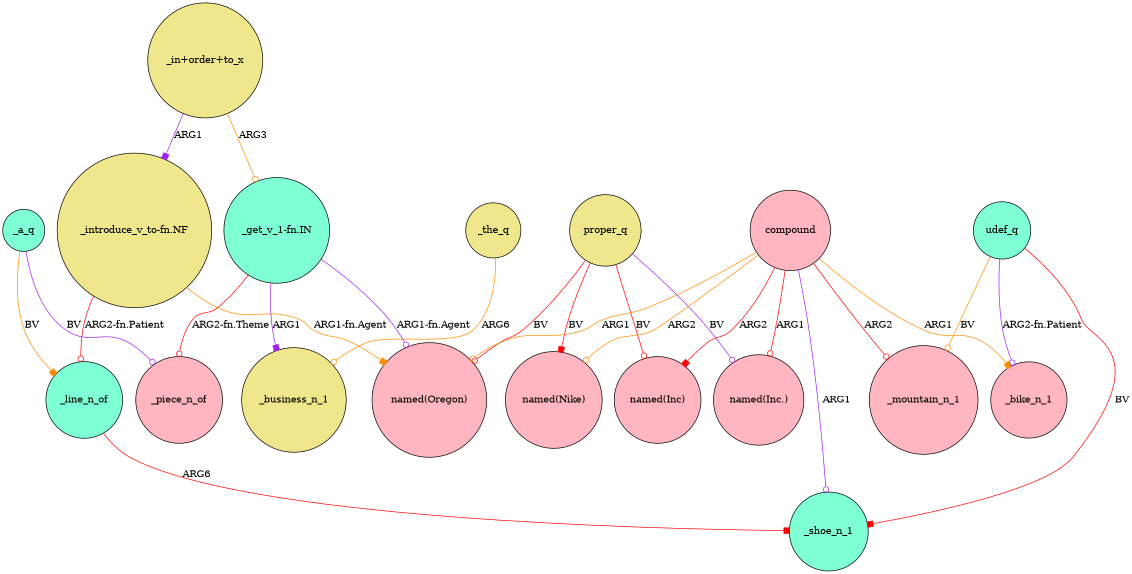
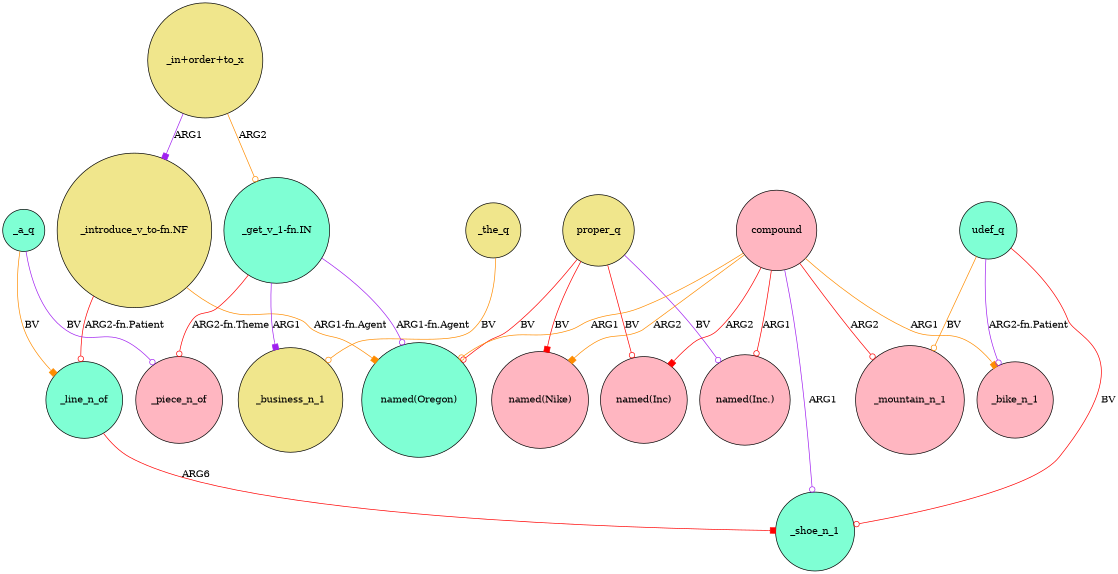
(253, 136) -> (253, 136)
(677, 315) -> (664, 315)
(496, 325) -> (488, 325)
(429, 400) -> (419, 400)
(1085, 440) -> (1071, 441)
